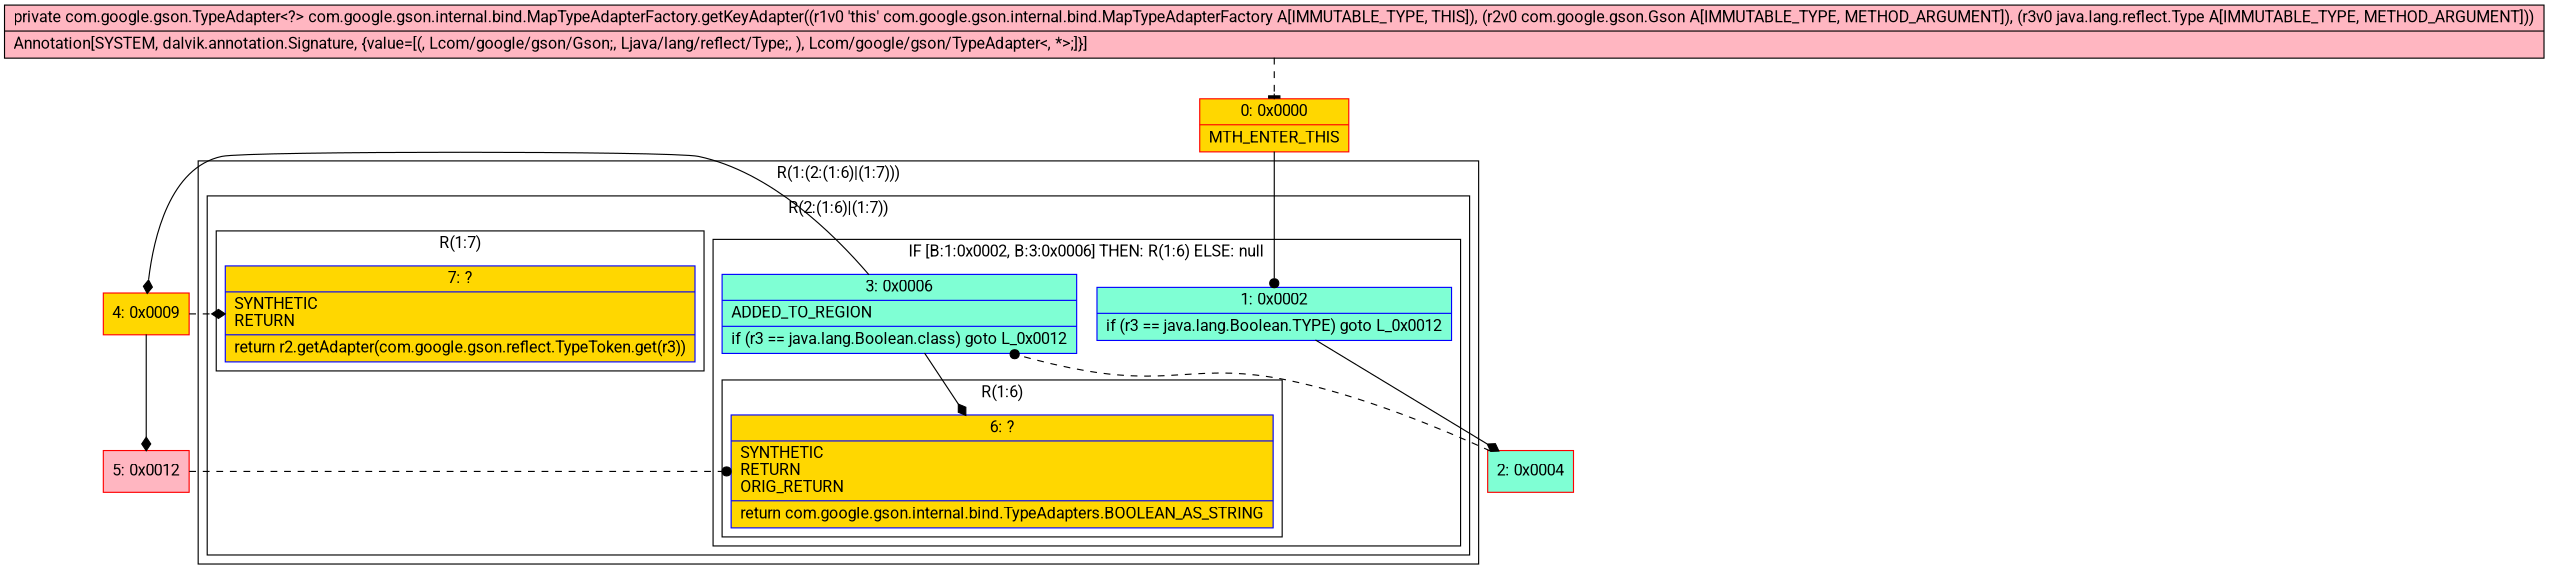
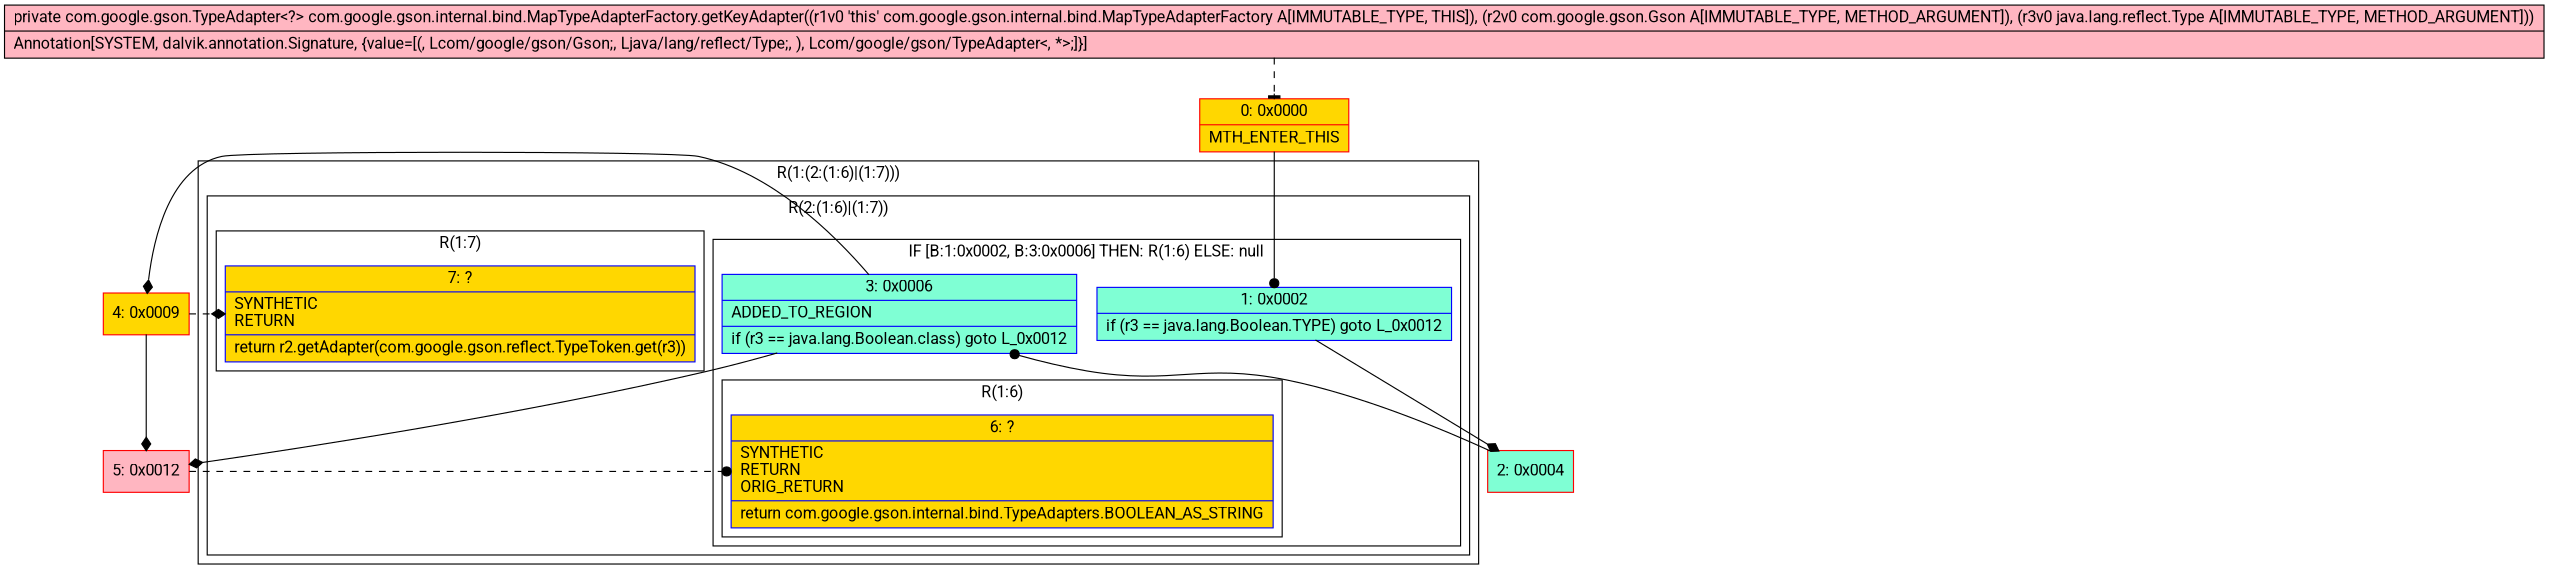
(937, 372) -> (492, 415)
(1296, 382) -> (1296, 382)
